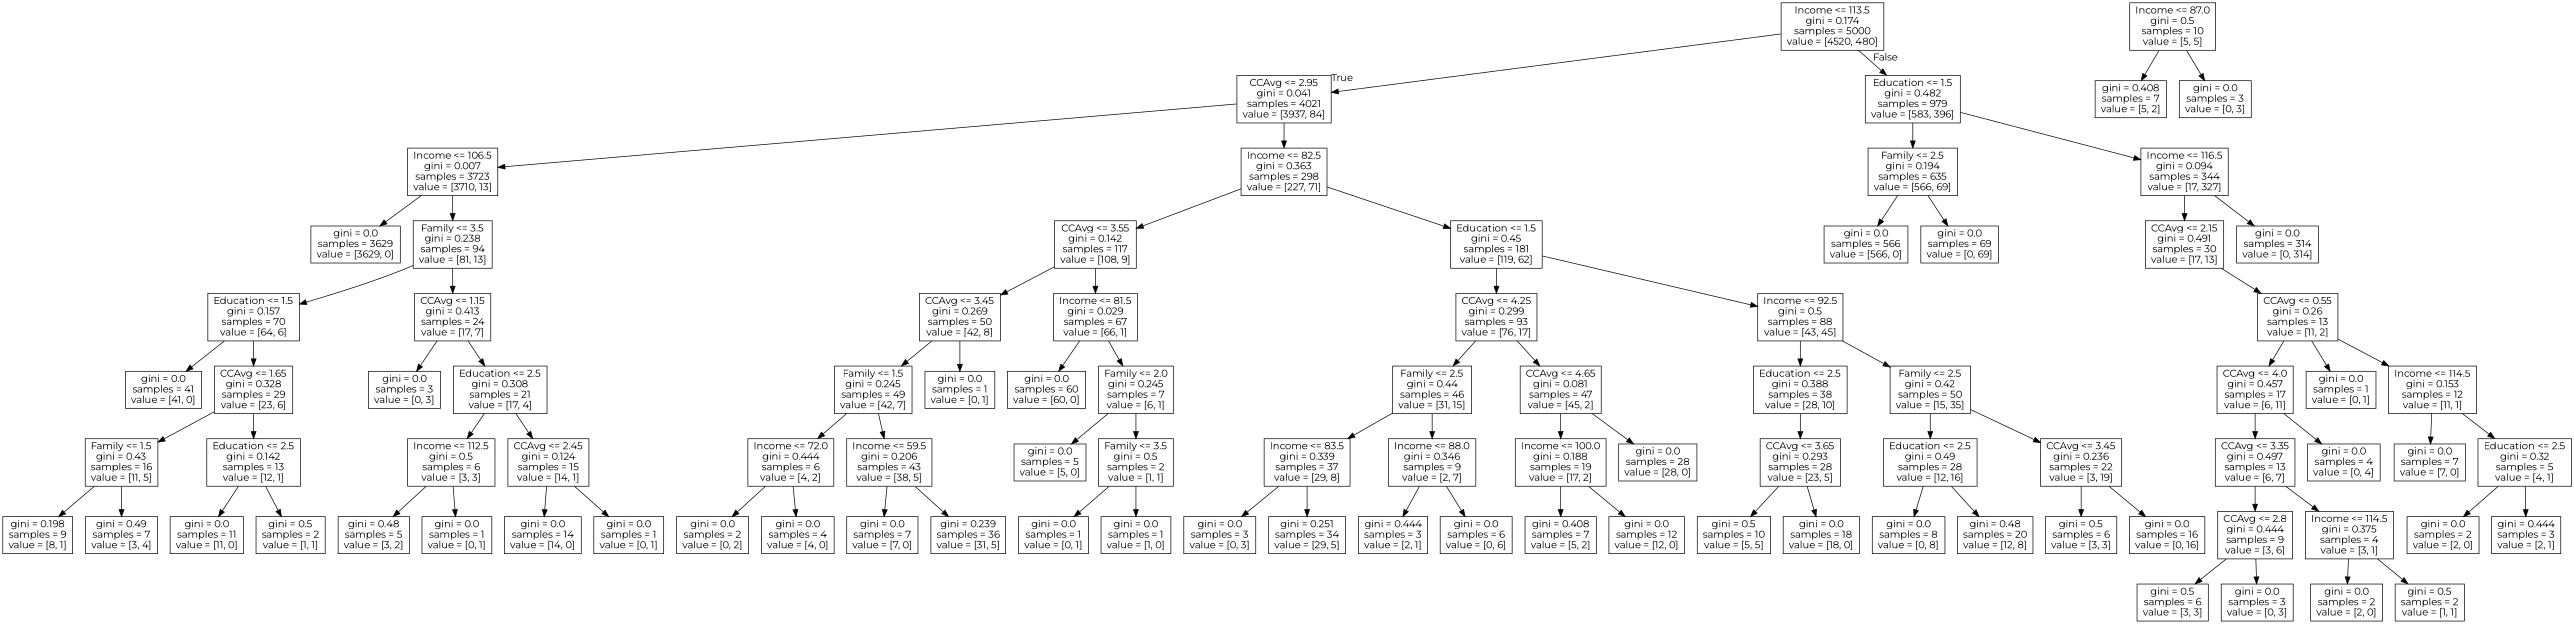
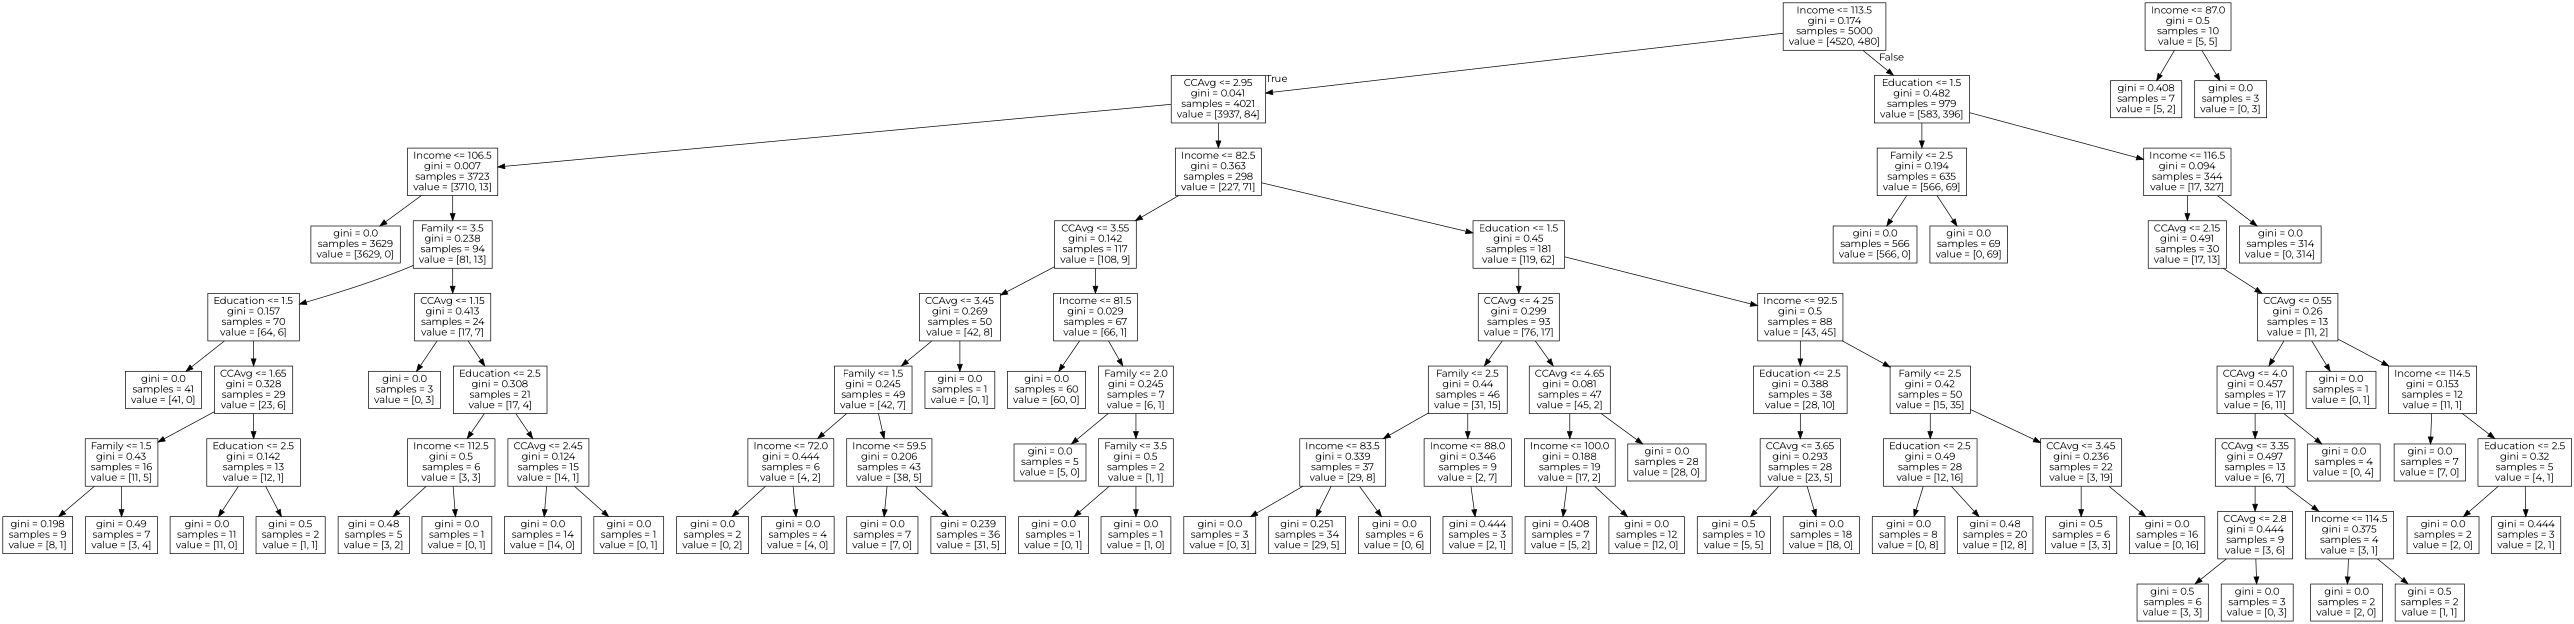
(1454, 498) -> (1368, 499)
